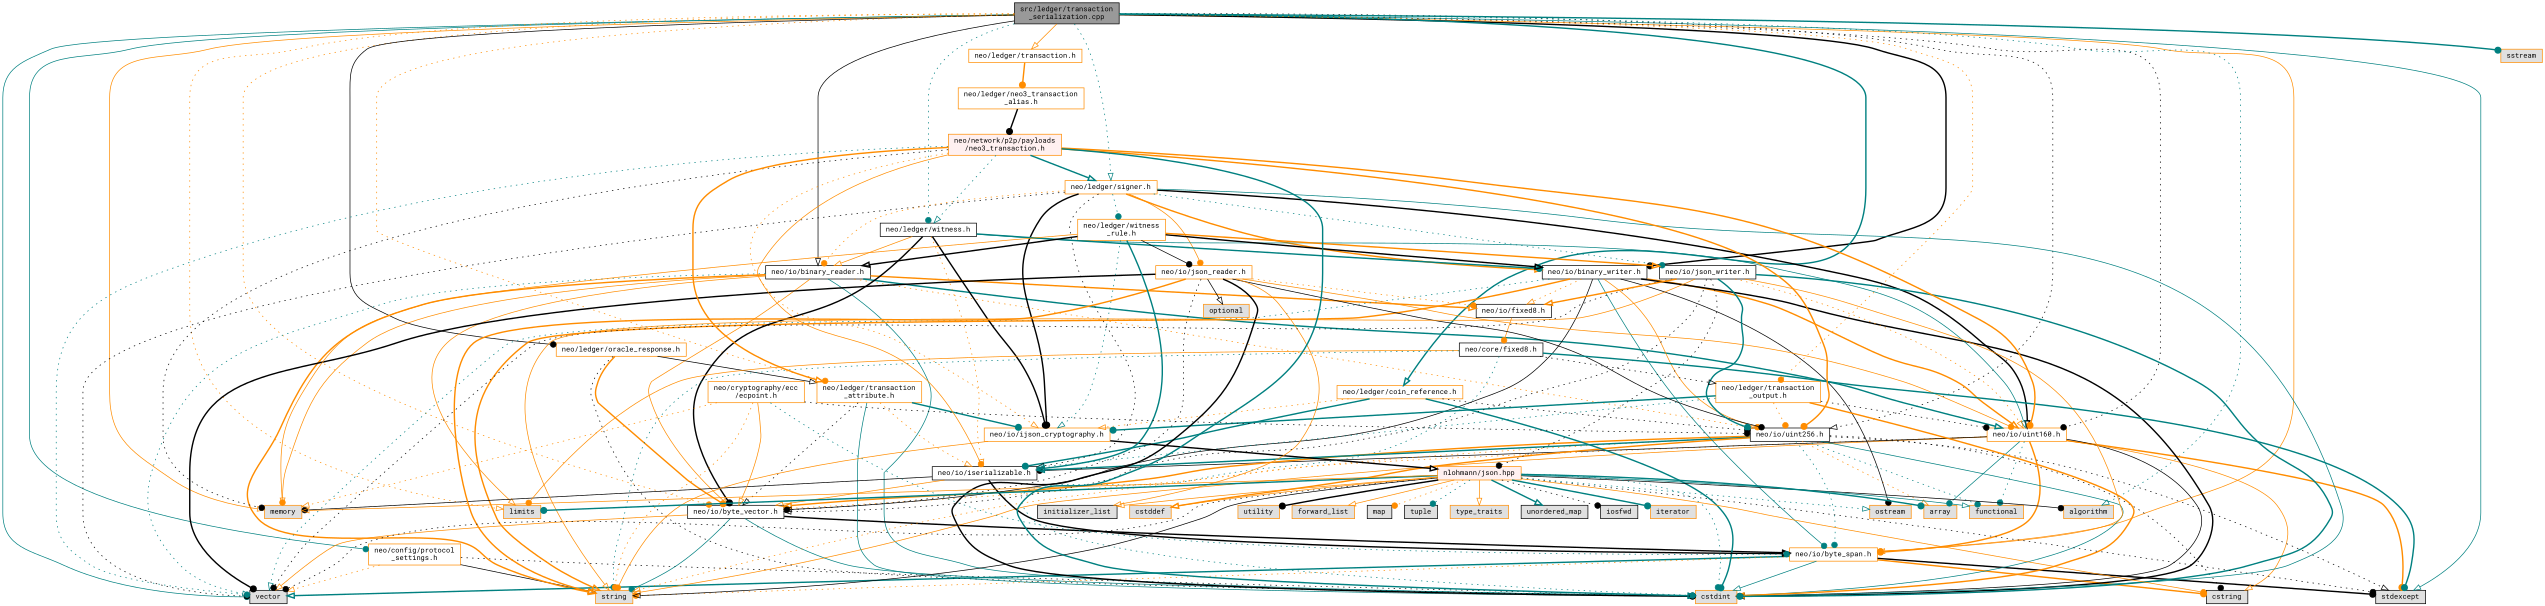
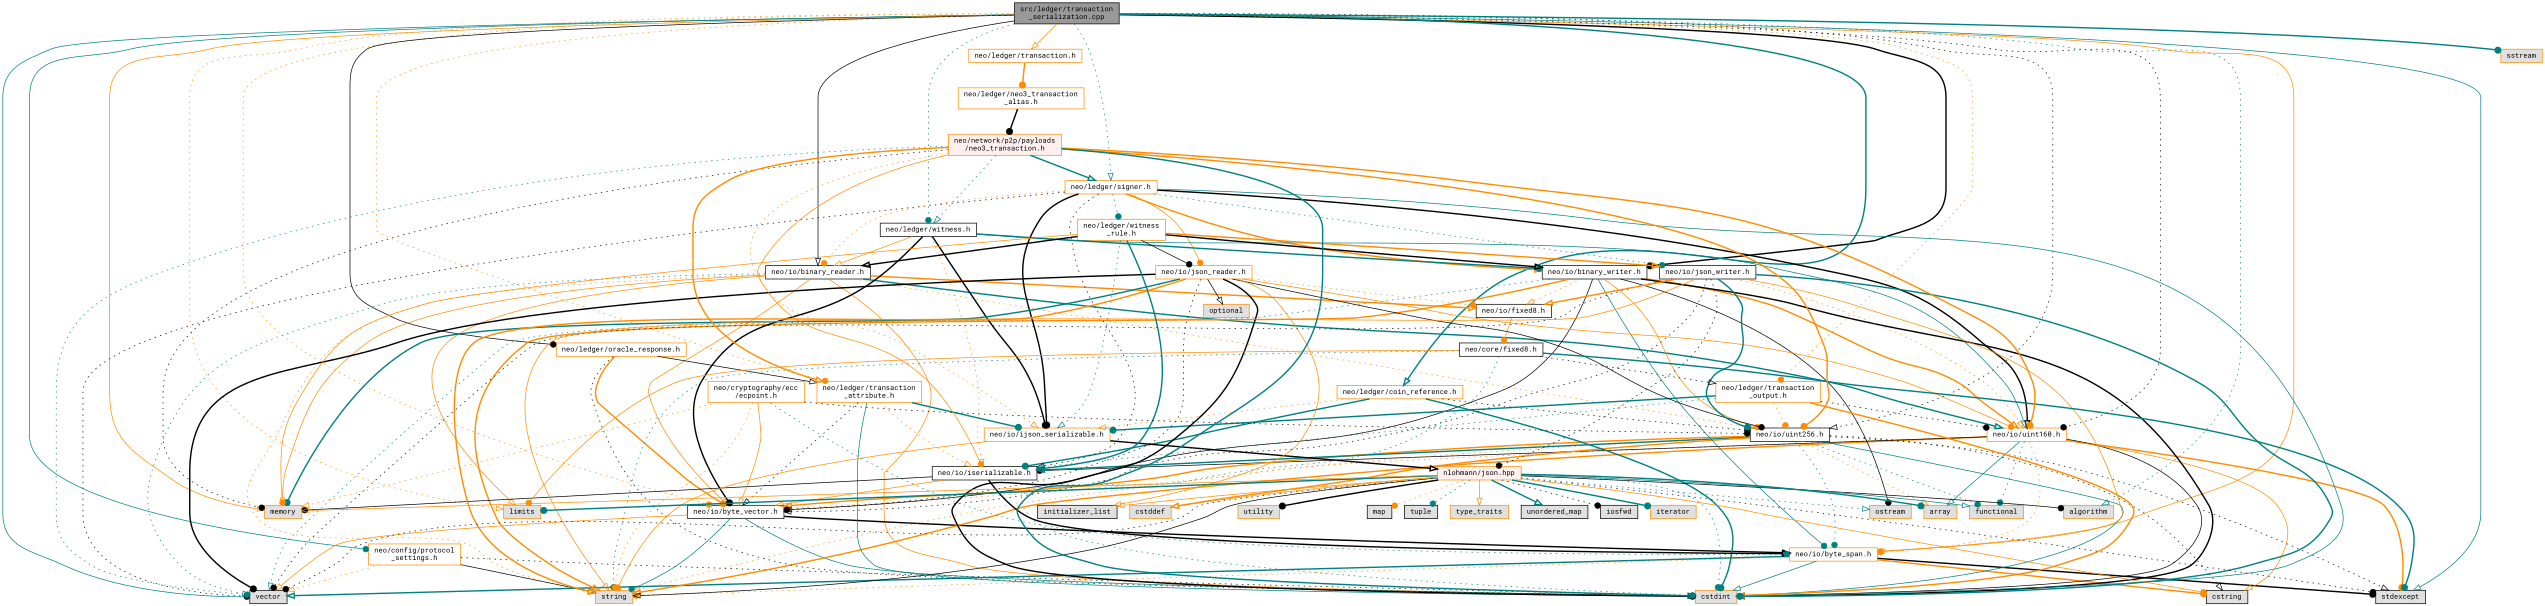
none -> (478, 332)
(279, 430) -> (279, 430)
(1047, 435) -> (1047, 435)
(2043, 468) -> (2043, 468)
(1988, 470) -> (1988, 470)
(1376, 471) -> (1376, 471)
(1323, 512) -> none
(2004, 533) -> (2004, 533)
(960, 563) -> (960, 563)
